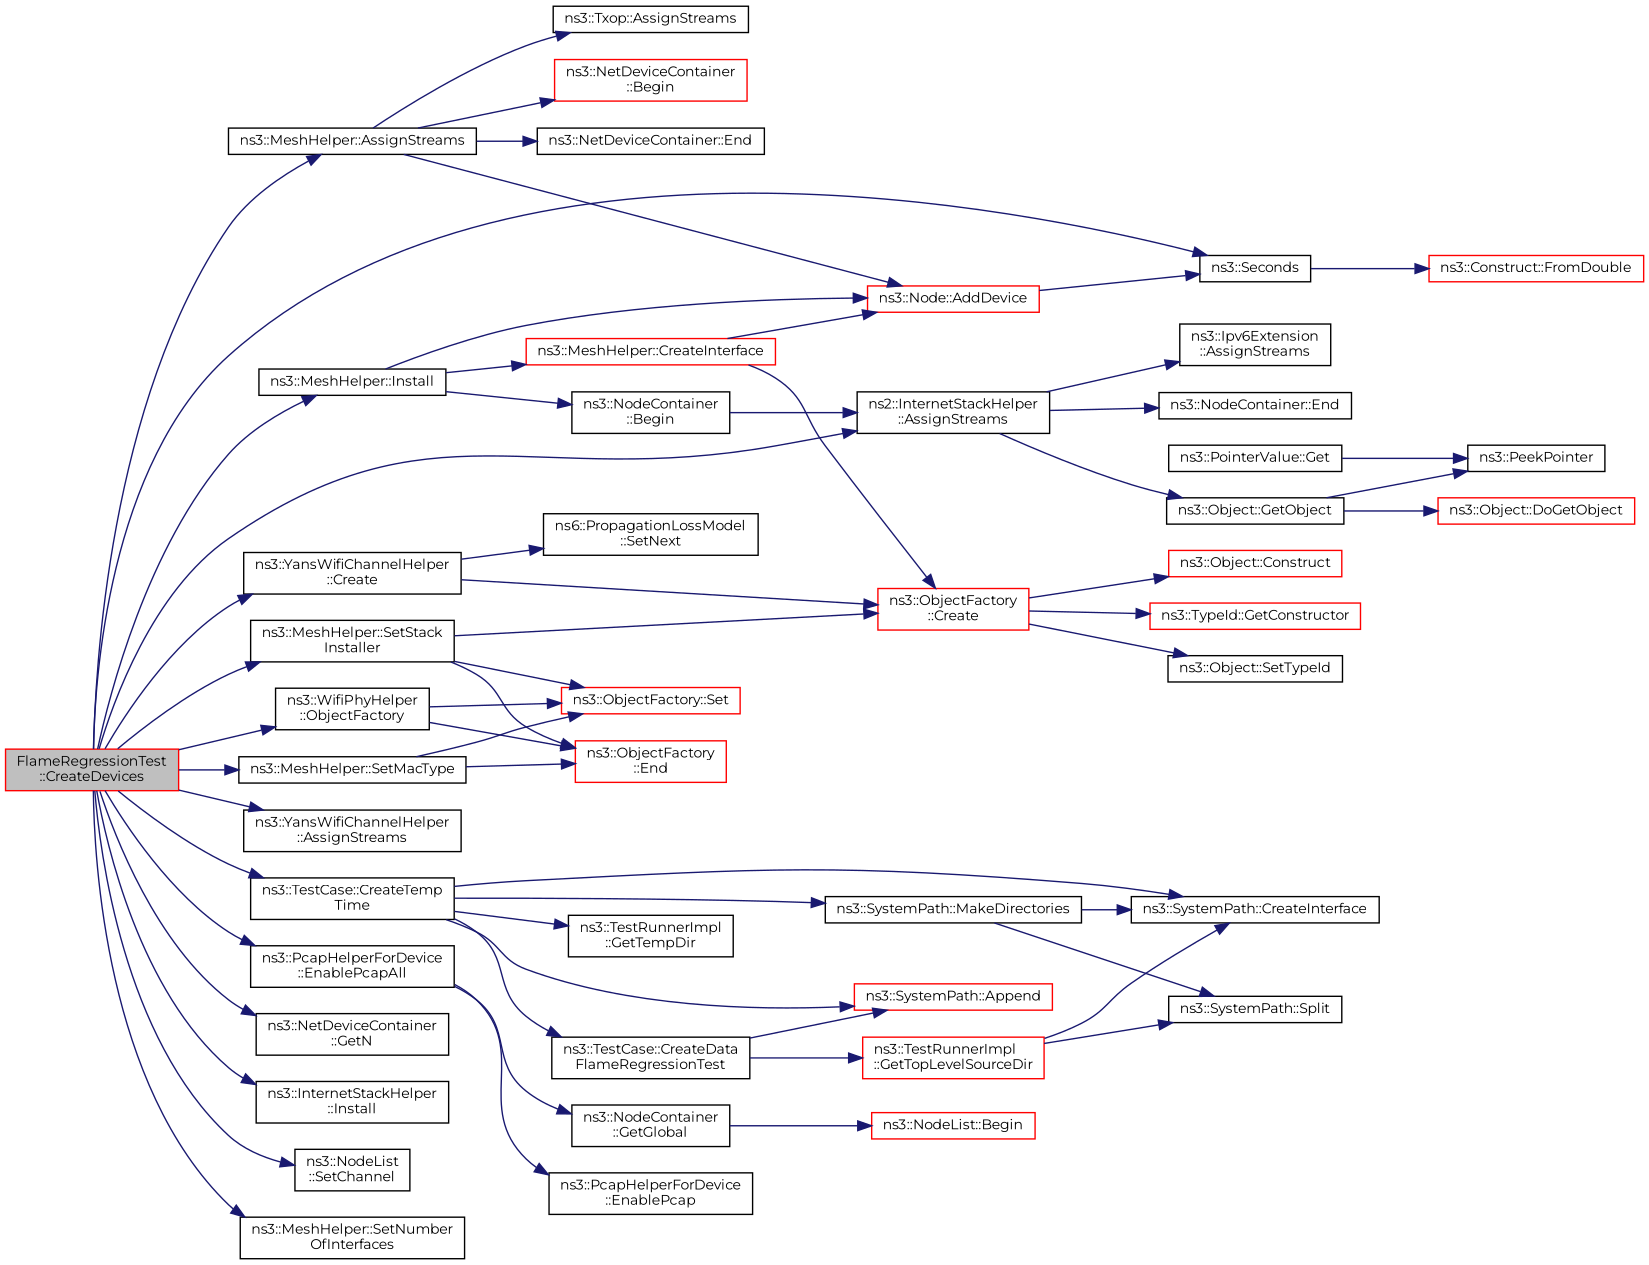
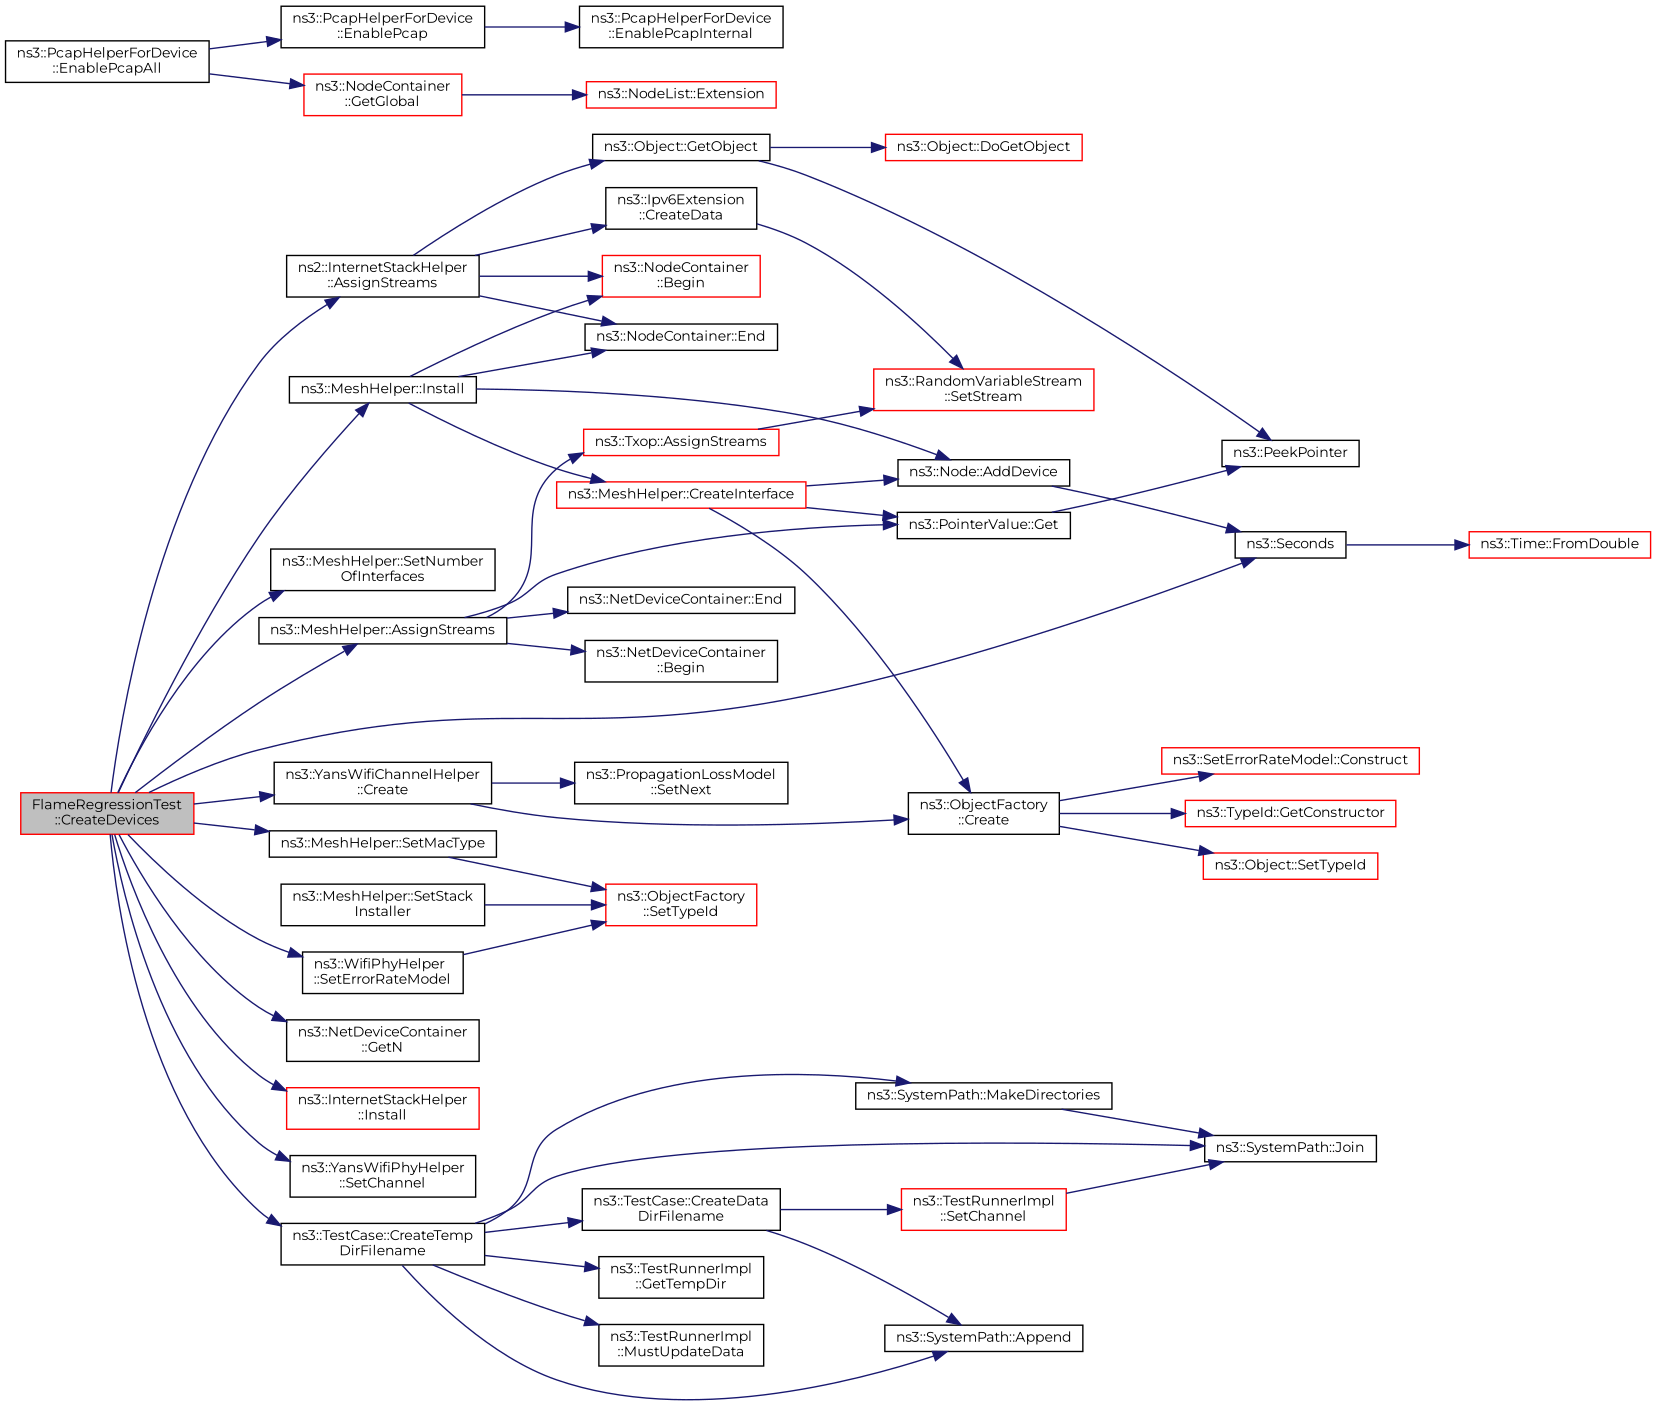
(651, 19) -> (681, 442)
none -> (681, 27)
(651, 80) -> (681, 661)
(646, 218) -> (667, 546)
(1536, 269) -> (1560, 545)
(953, 299) -> (984, 473)
(1255, 345) -> (681, 208)
none -> (525, 365)
none -> (984, 390)
(651, 413) -> (681, 276)
(786, 413) -> (534, 276)
none -> (845, 511)
(651, 535) -> (681, 783)
(1255, 564) -> (1291, 761)
(953, 609) -> (984, 814)
(659, 625) -> none
(1255, 669) -> (1291, 866)
(651, 701) -> none
(179, 703) -> none
(352, 709) -> (383, 973)
(651, 762) -> (681, 905)
(352, 831) -> none
(164, 874) -> none
(352, 899) -> (383, 1244)
(1255, 910) -> (1291, 1149)
(953, 997) -> (984, 1338)
(1255, 1009) -> none
(651, 1058) -> (681, 1210)
(953, 1058) -> (984, 1210)
(352, 1102) -> (383, 1108)
(651, 1126) -> (383, 95)
(953, 1126) -> (681, 95)
(352, 1170) -> (383, 1176)
none -> (681, 1345)
